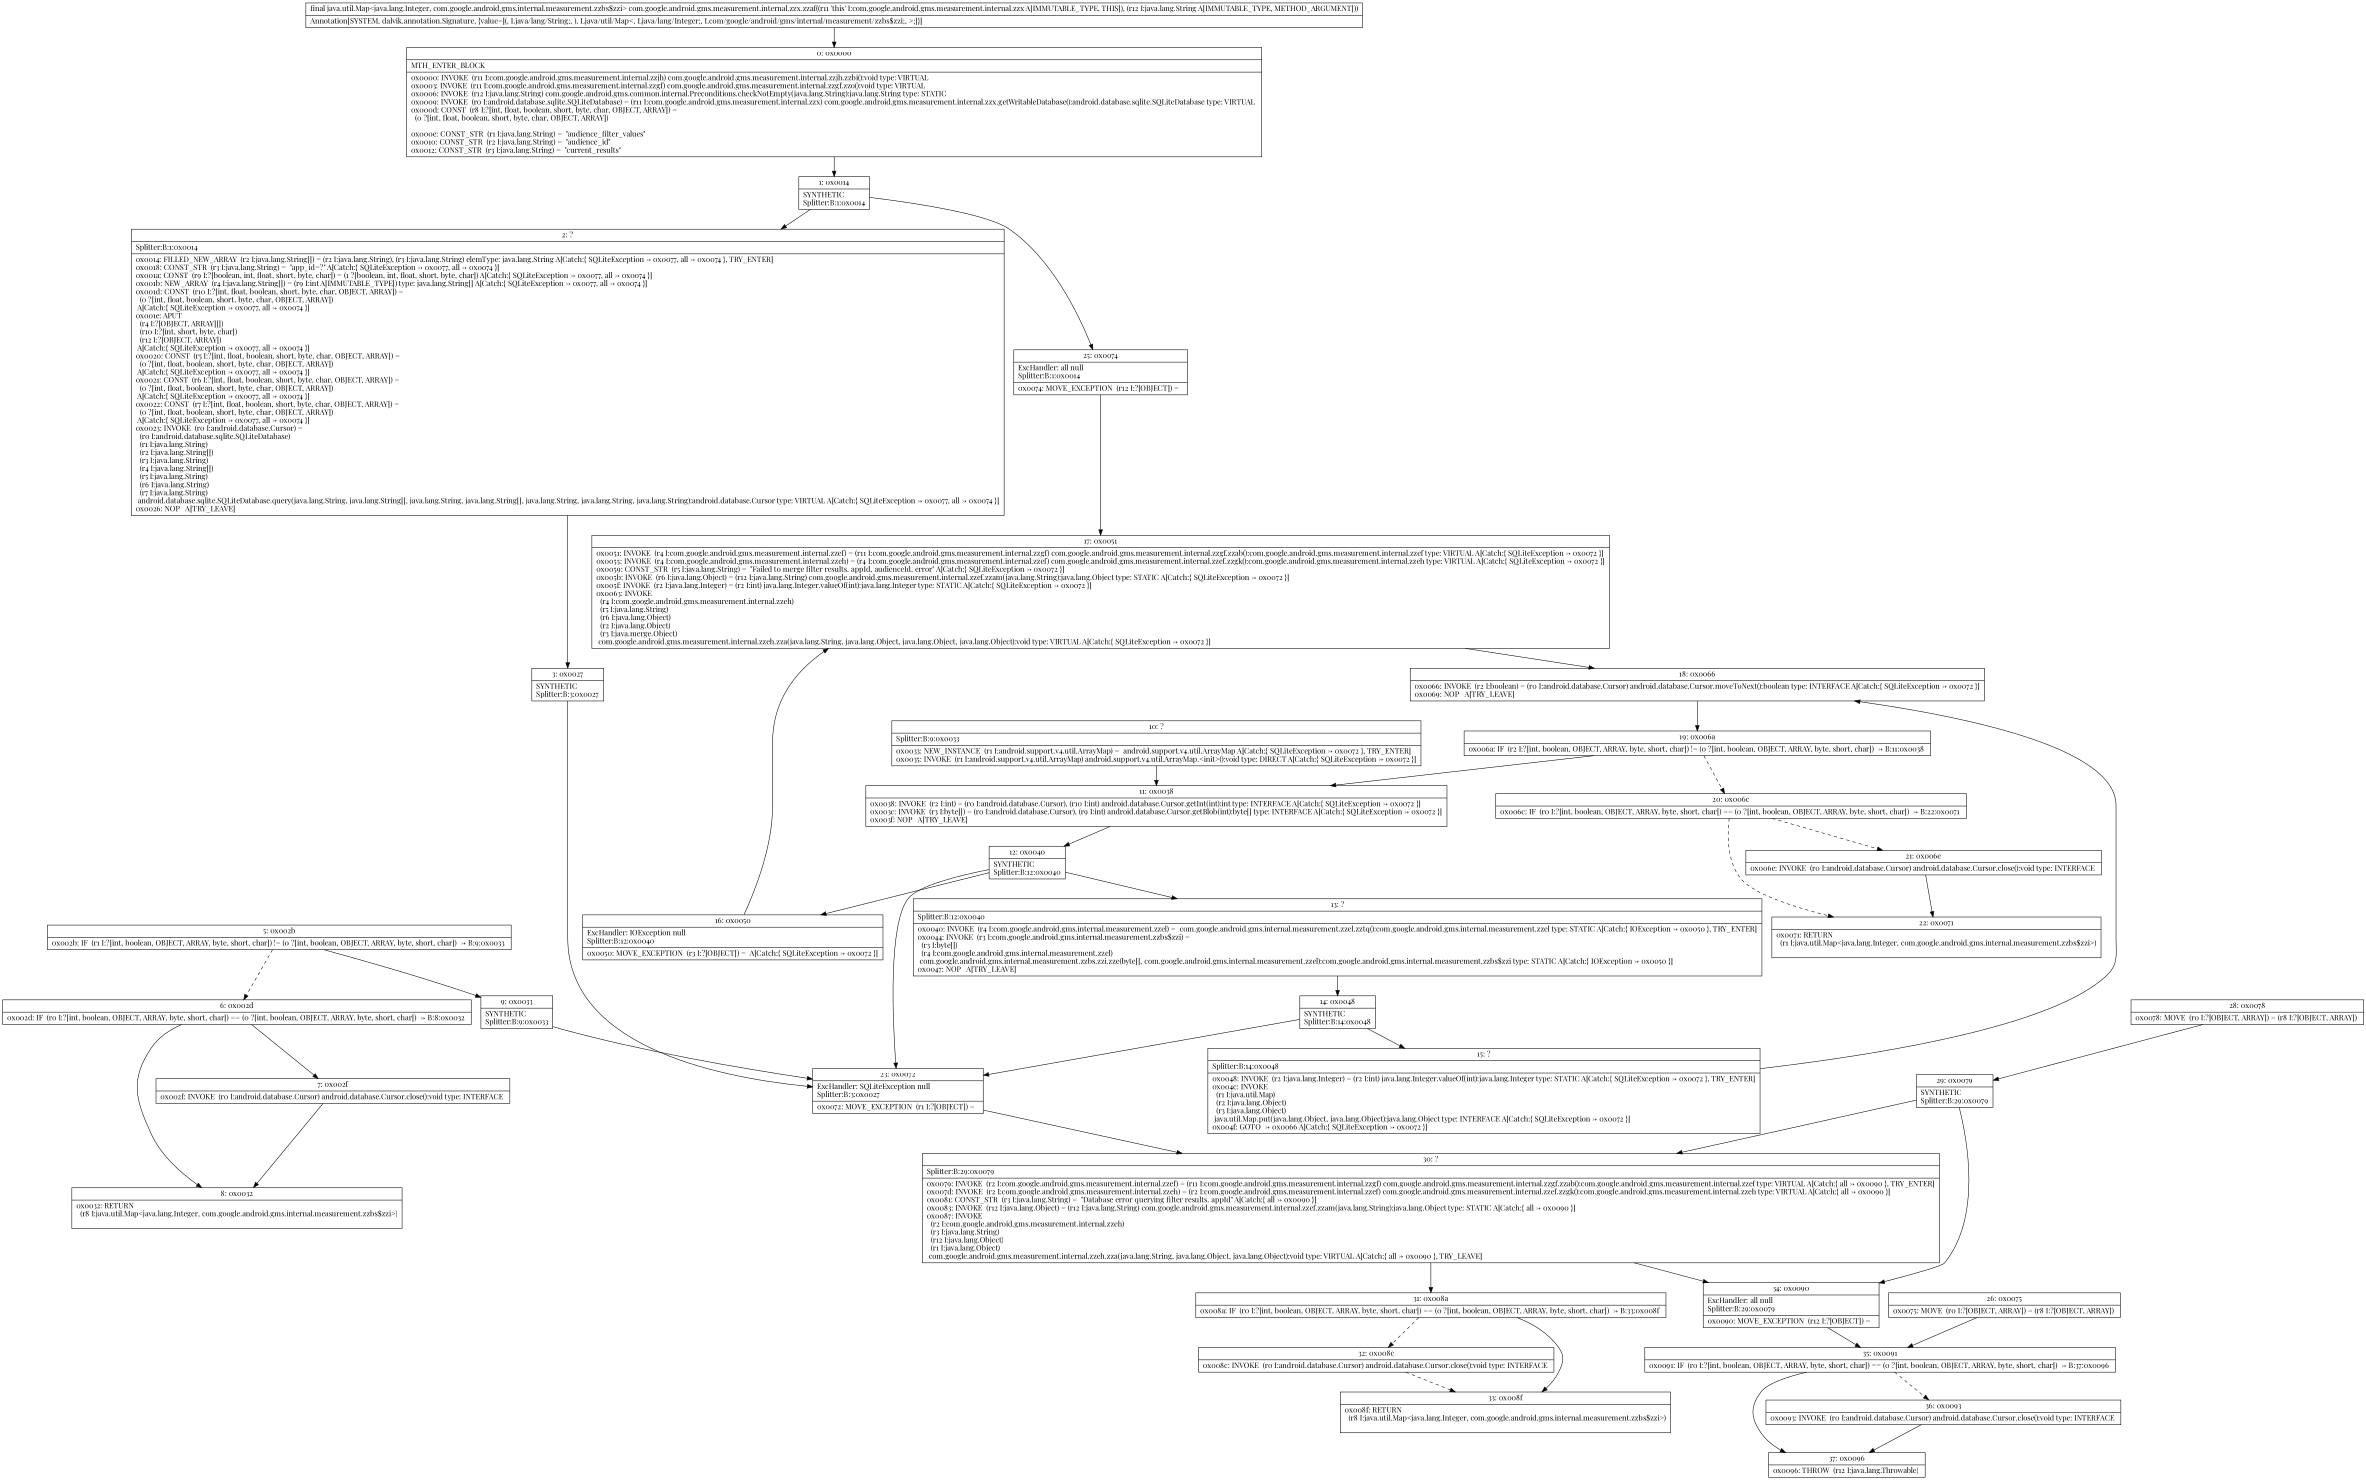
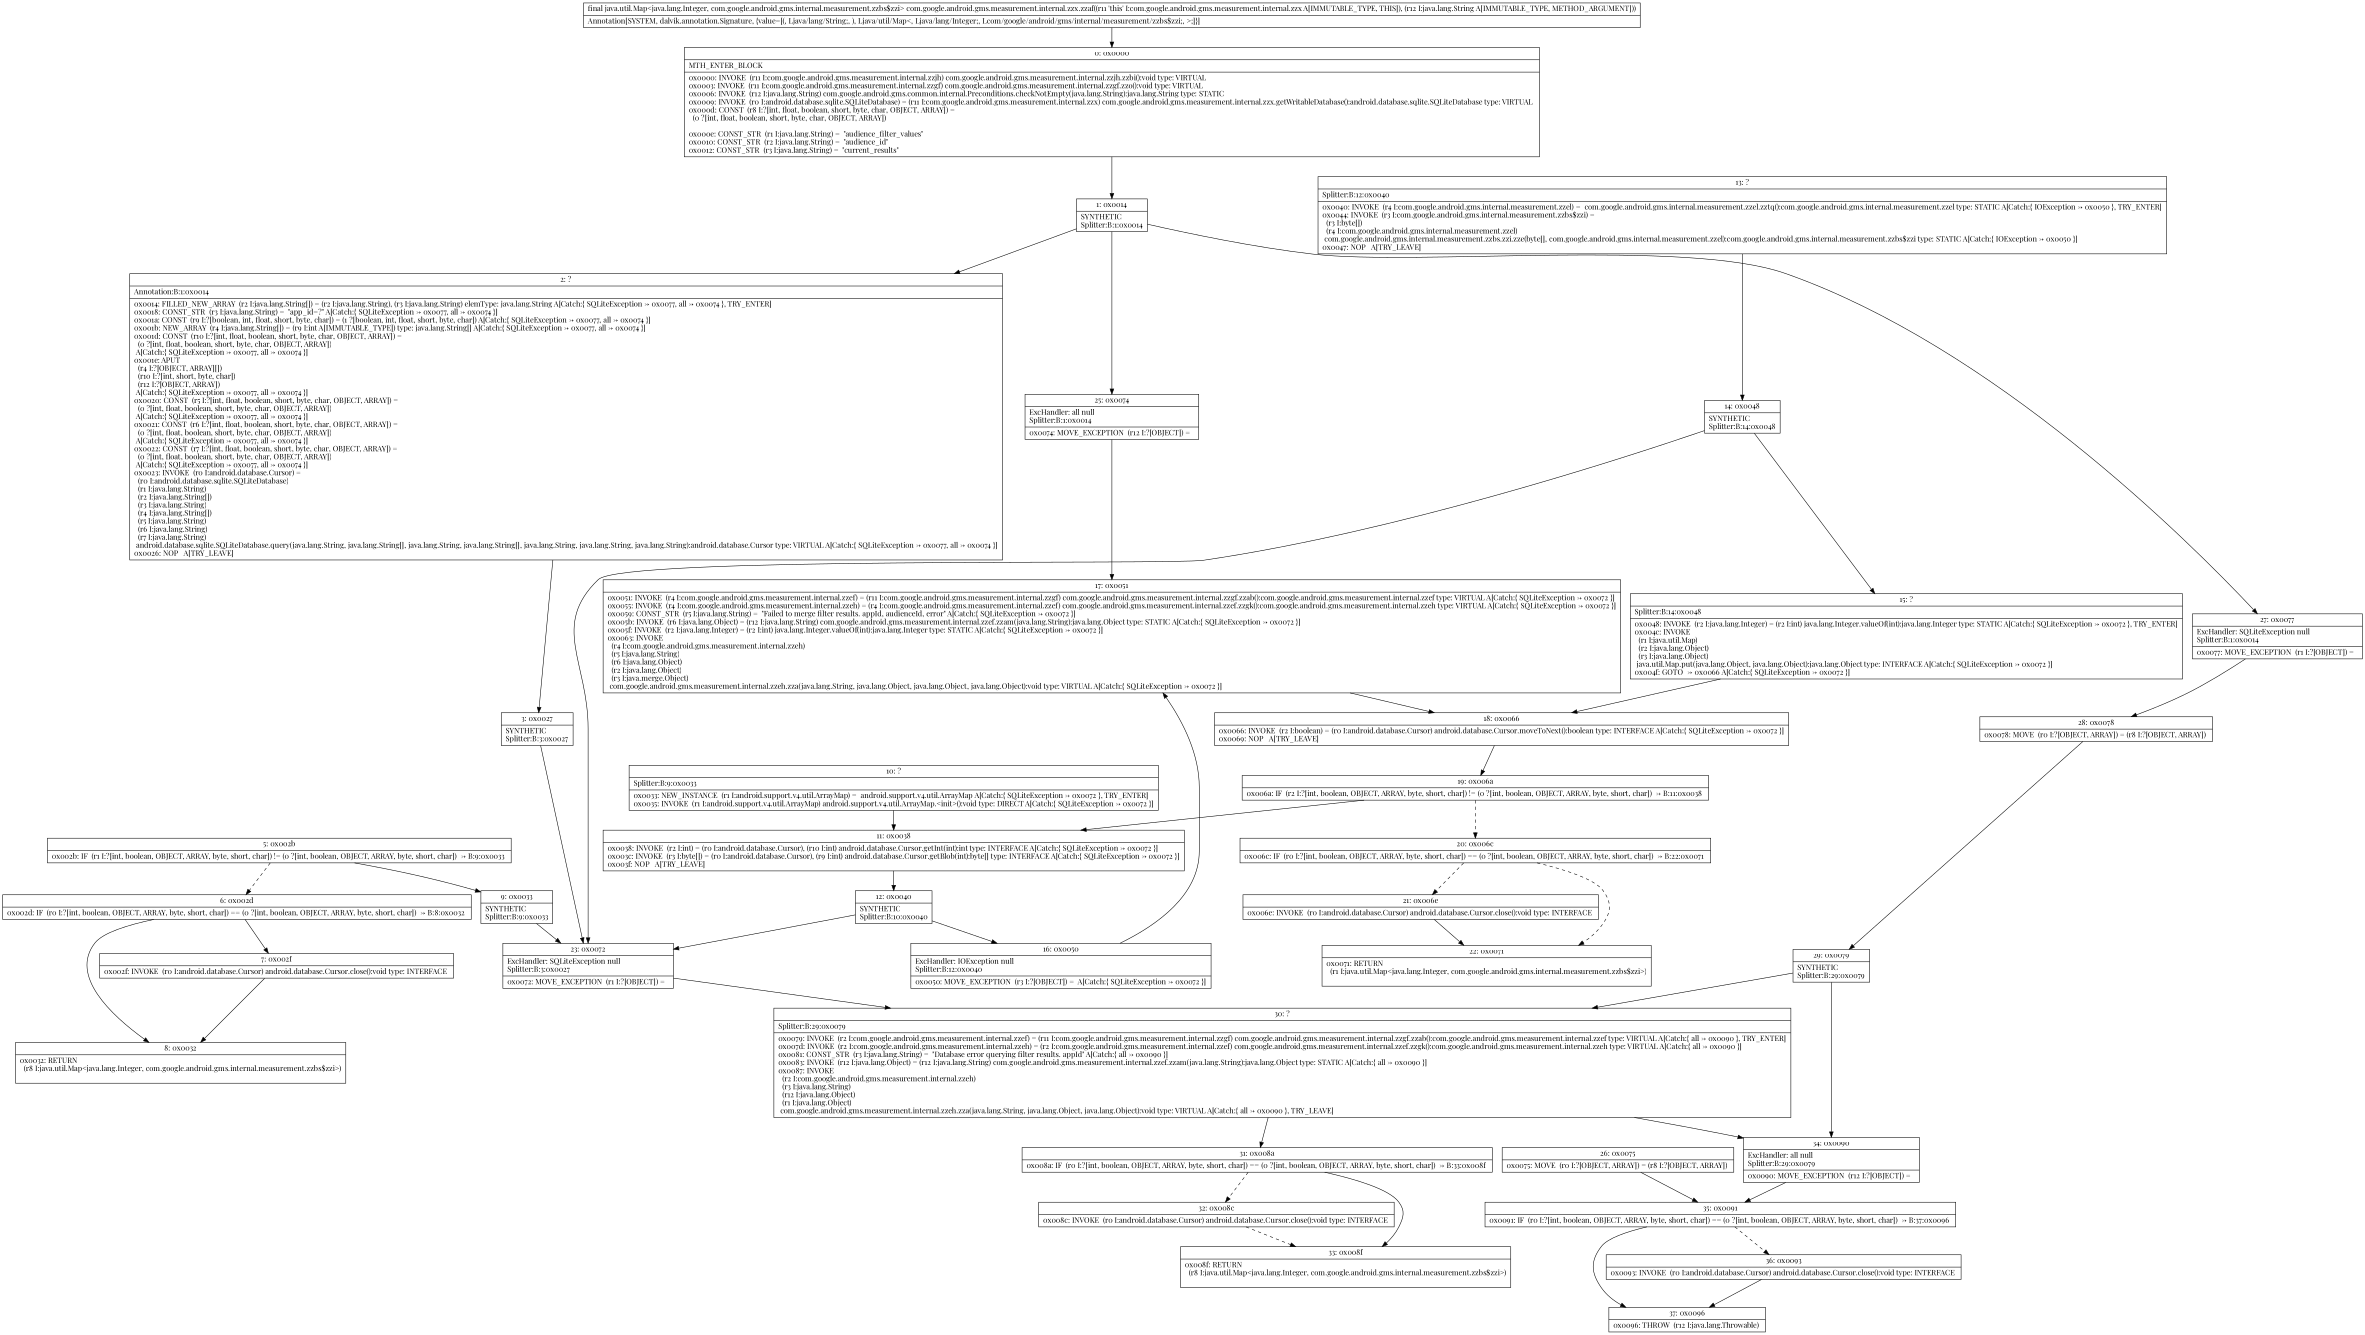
(167, 247) -> (172, 292)
none -> (2277, 636)
(1027, 873) -> (894, 917)
(1119, 885) -> none
